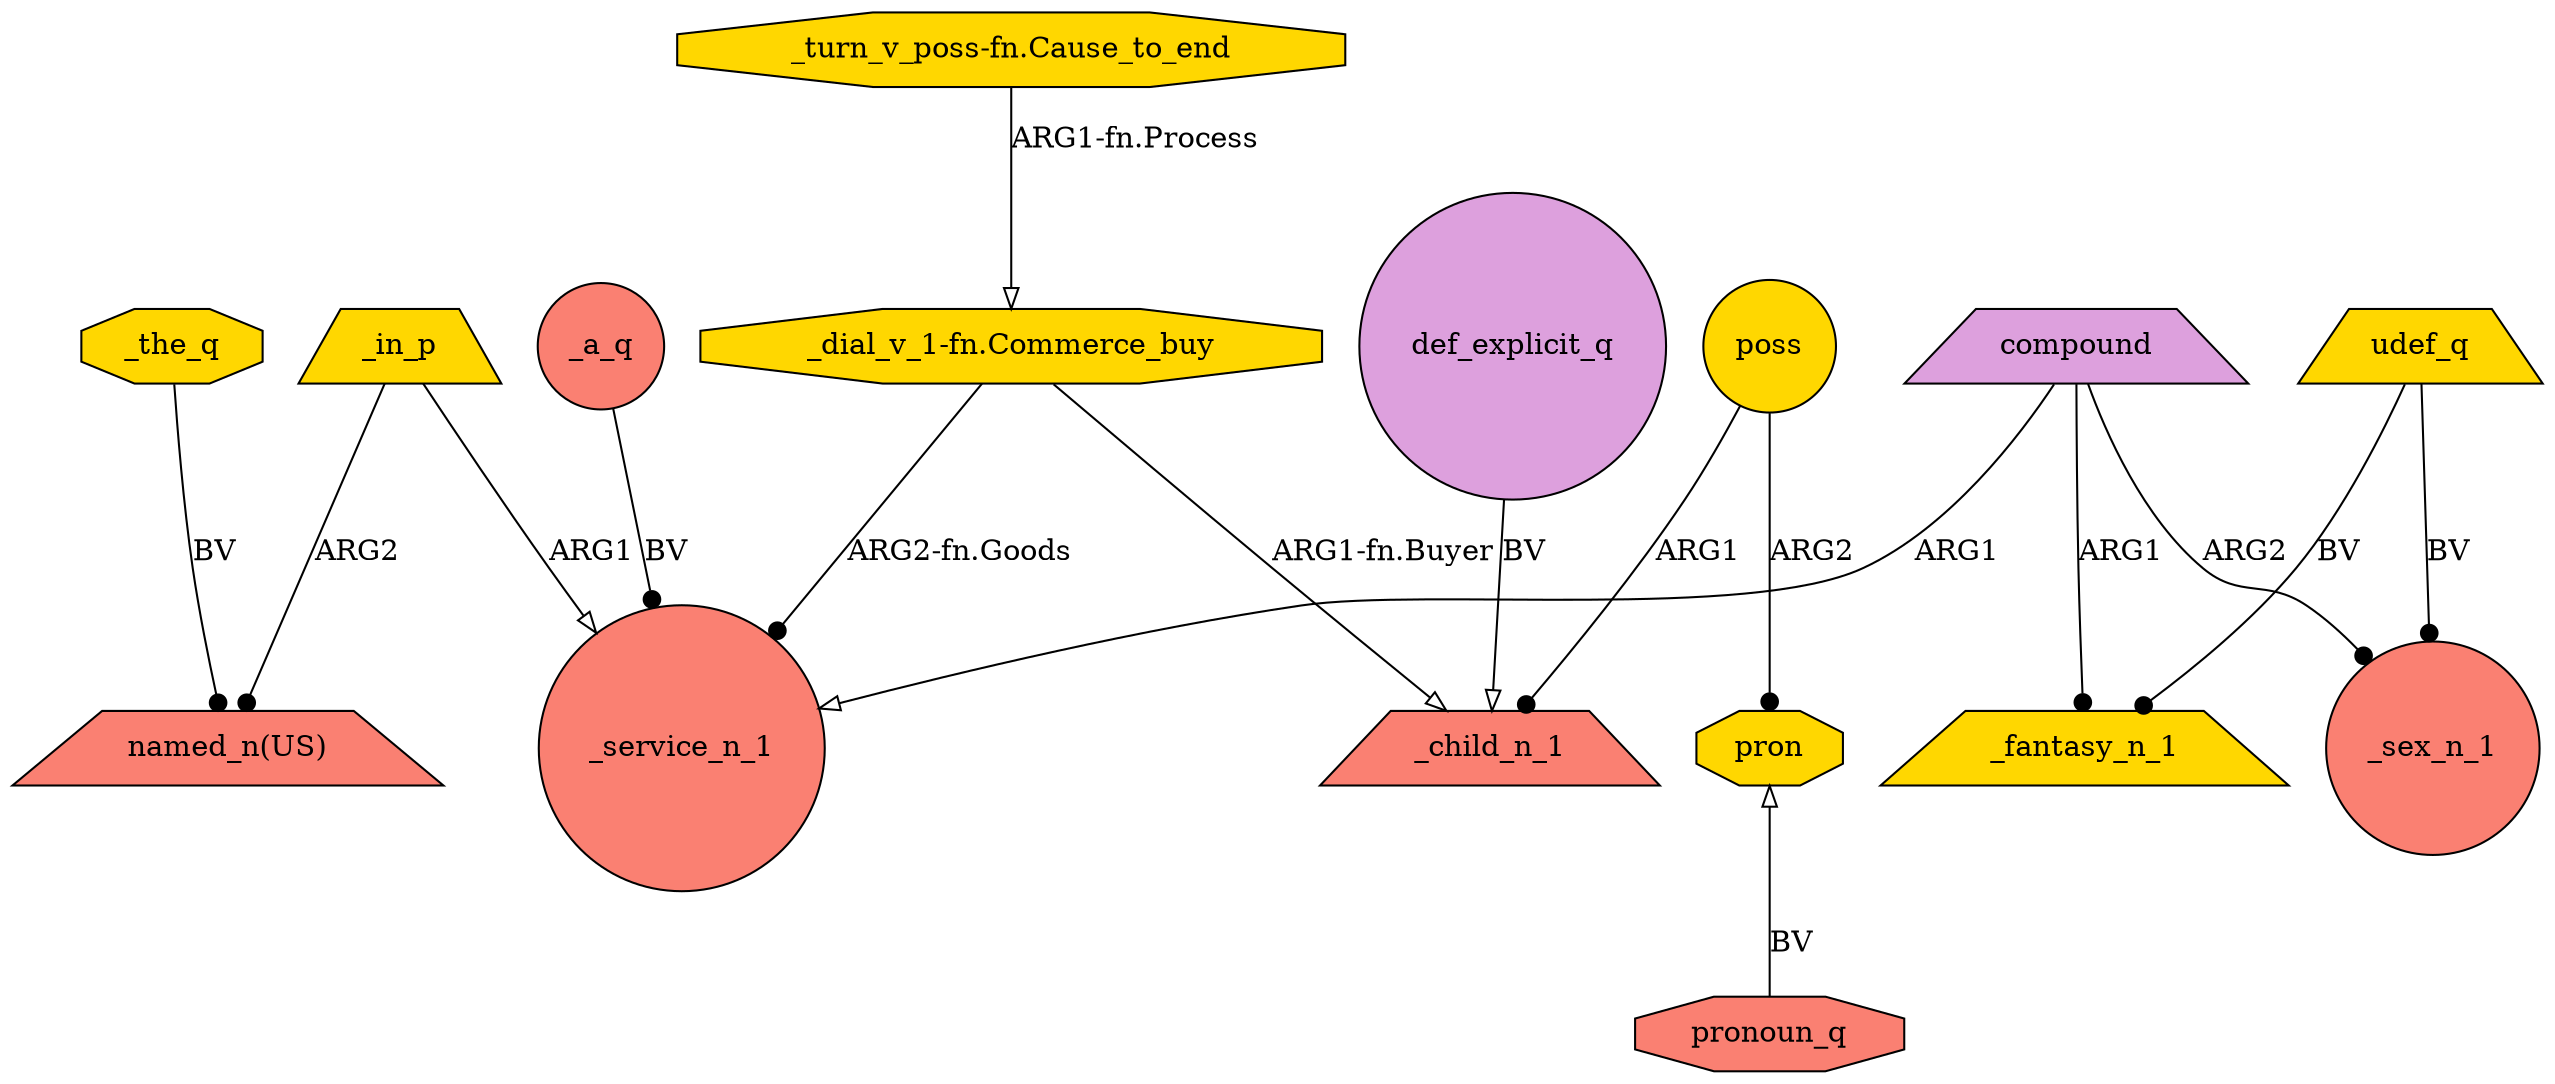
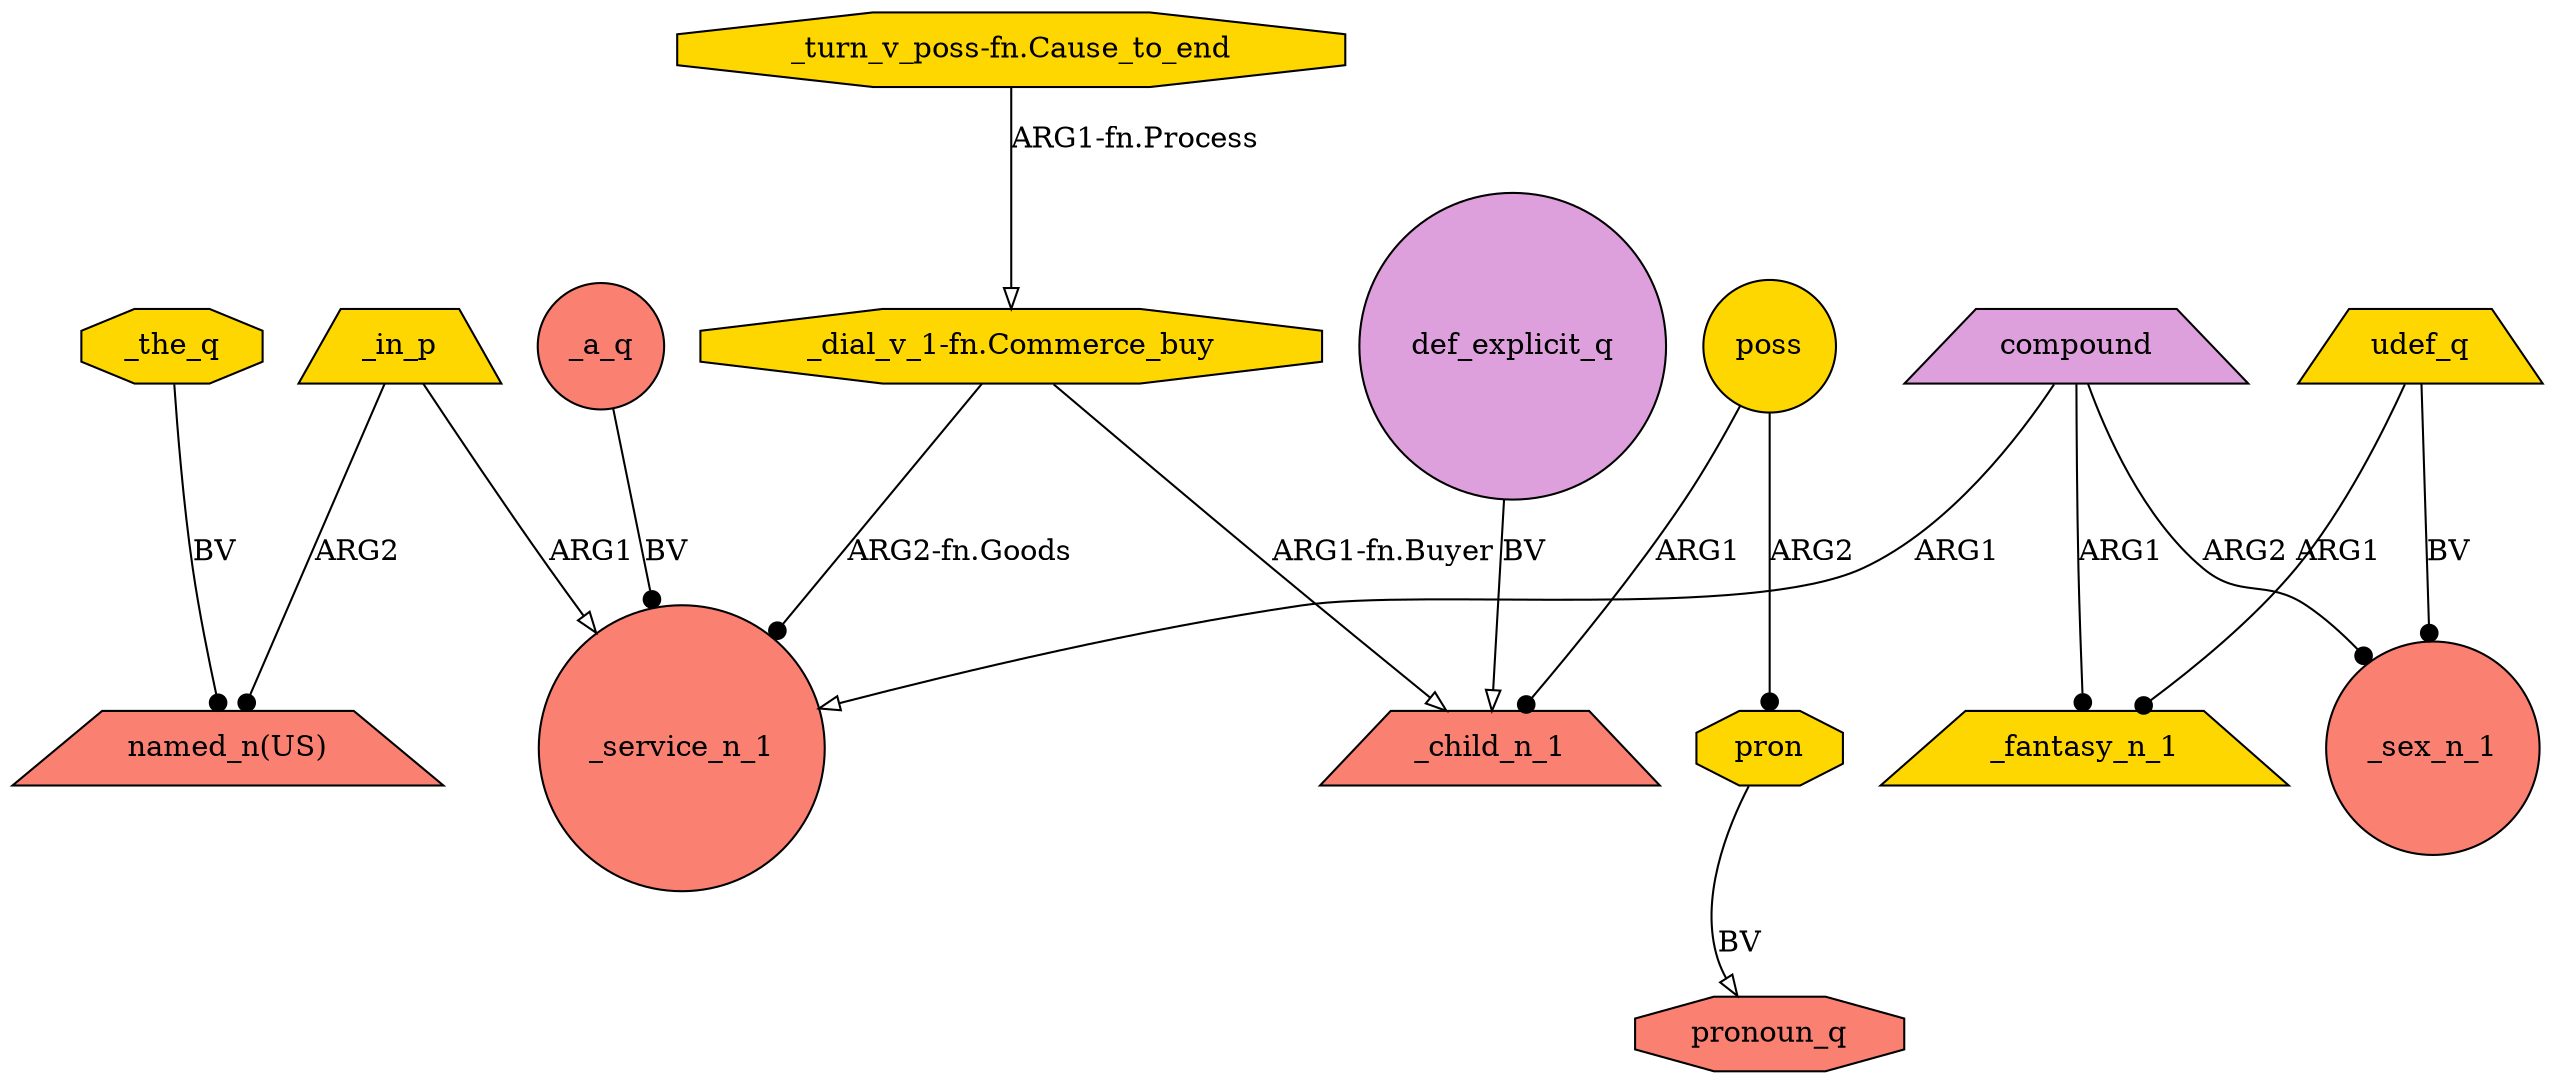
(2339, 553) -> (2339, 553)
(1770, 902) -> (1715, 881)
